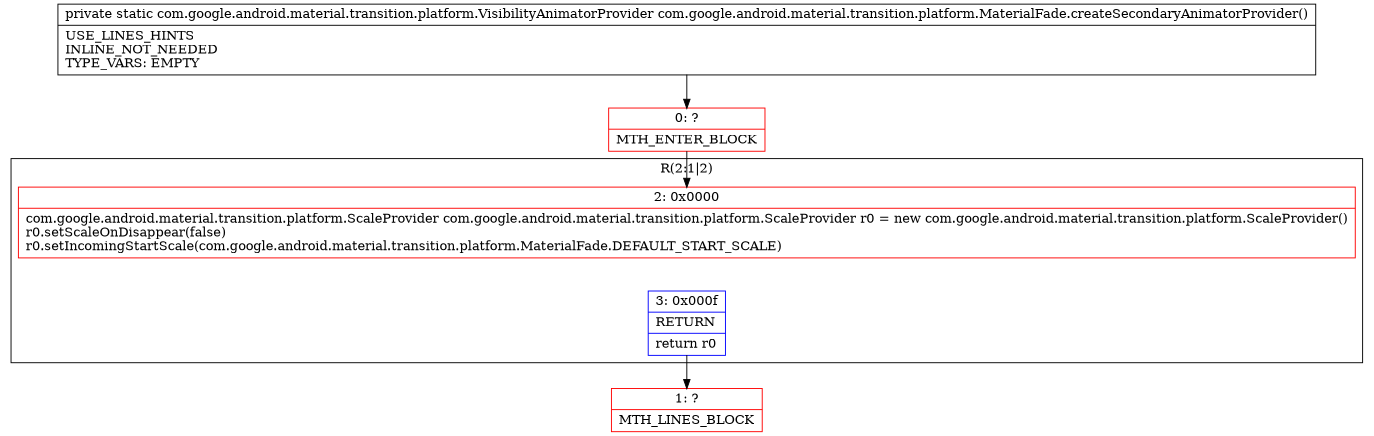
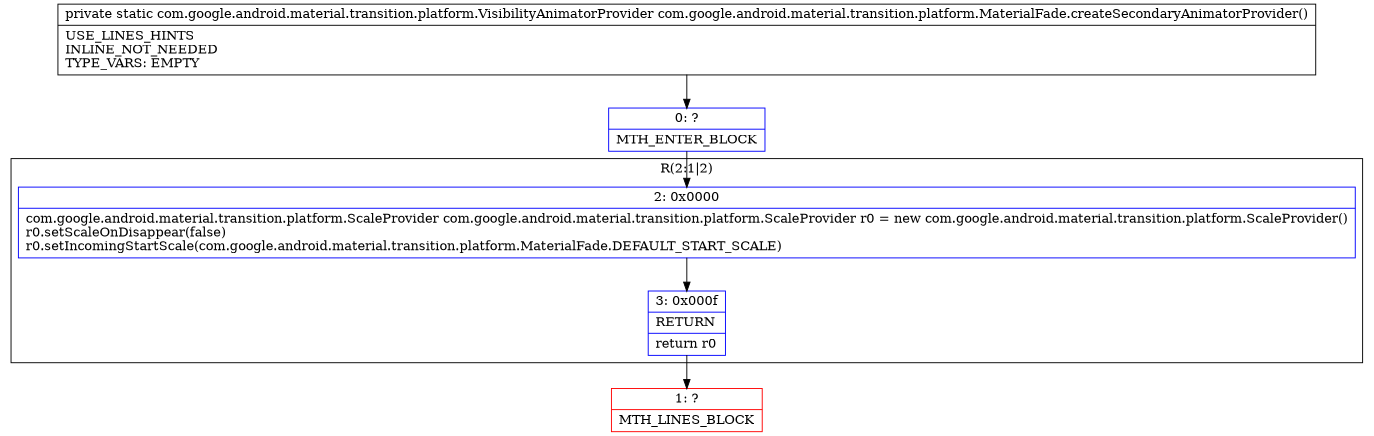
(687, 130) -> (687, 130)
(687, 223) -> (687, 223)
none -> (687, 270)
